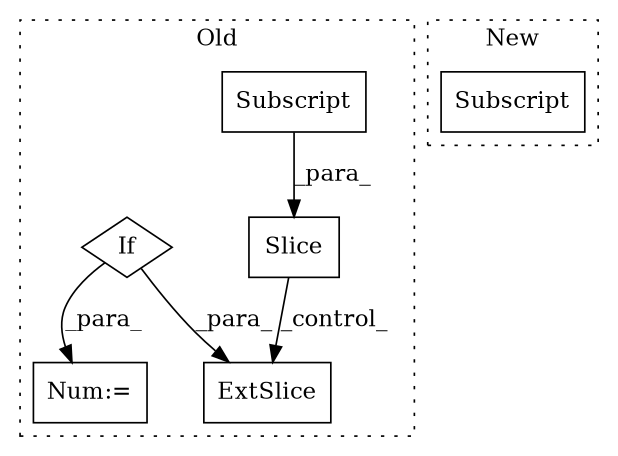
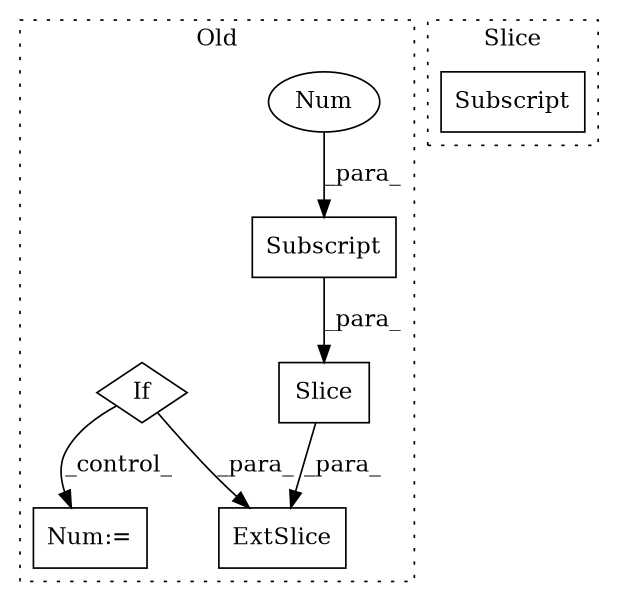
(513, 39) -> (513, 39)
none -> (324, 102)
(104, 320) -> (119, 465)
(334, 320) -> (343, 465)
